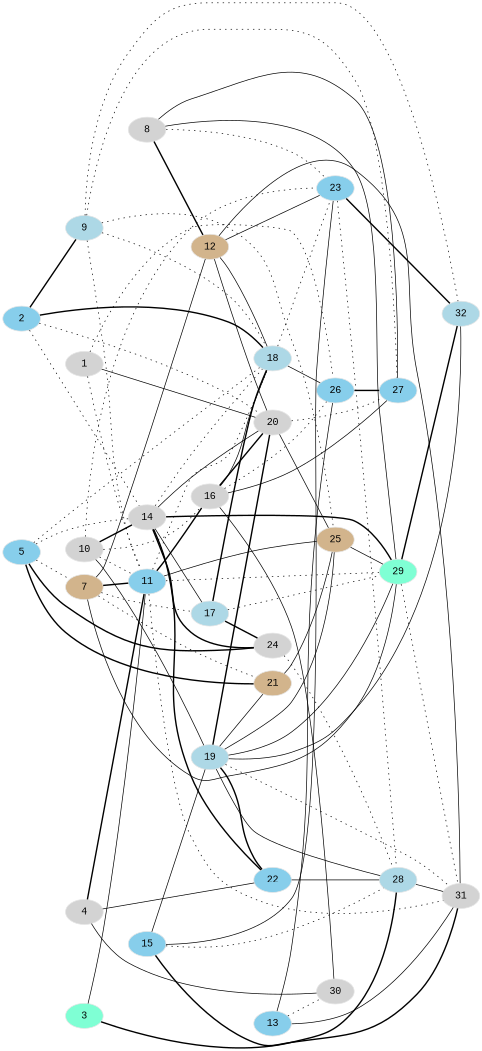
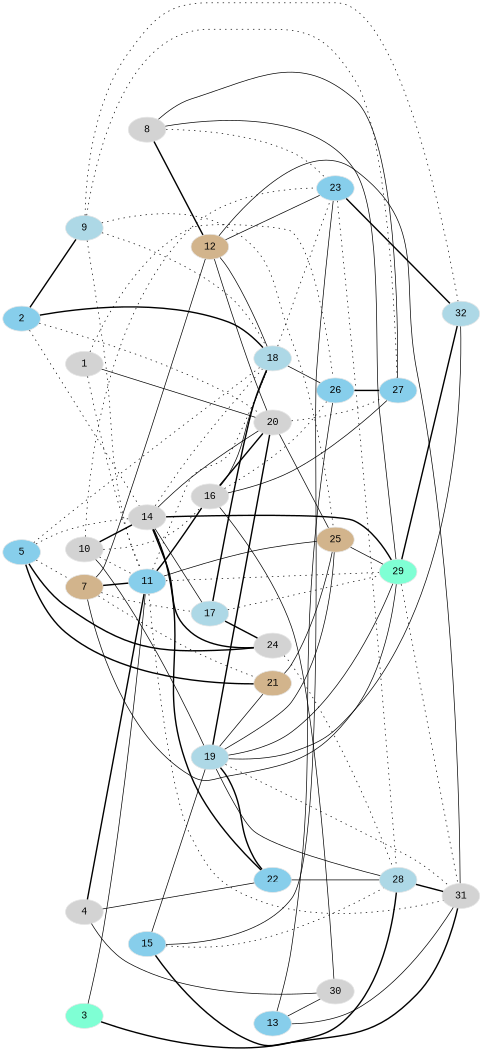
(430, 888) -> (430, 888)
(304, 1007) -> (304, 1007)
